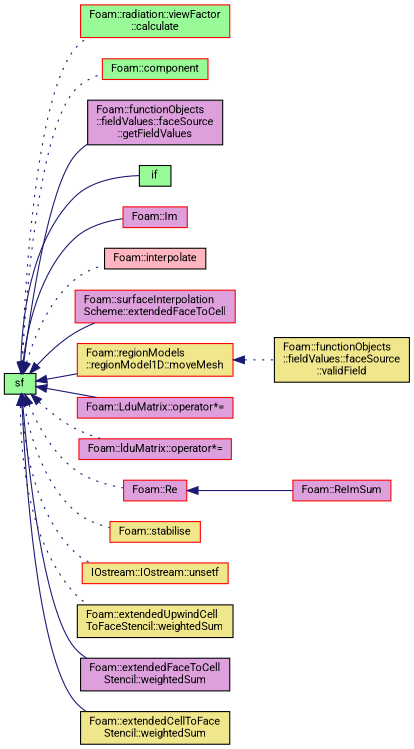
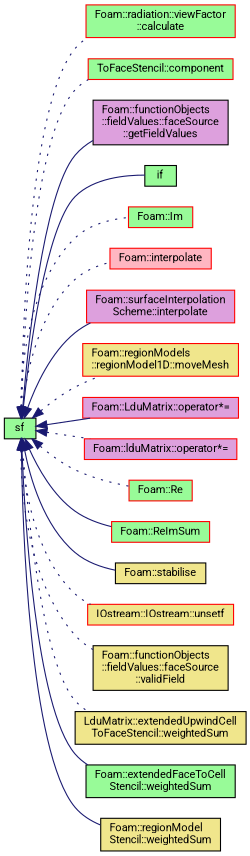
(155, 69) -> (161, 69)
(155, 217) -> (161, 217)
(155, 259) -> (161, 259)
(50, 272) -> (55, 263)
(155, 307) -> (161, 307)
(259, 360) -> (47, 590)
(62, 377) -> (69, 391)
(50, 480) -> (52, 525)
(155, 491) -> (161, 491)
(246, 491) -> (61, 498)
(342, 491) -> (161, 532)
(155, 532) -> (161, 573)
(155, 621) -> (161, 728)
(155, 675) -> (161, 781)
(155, 728) -> (161, 835)
